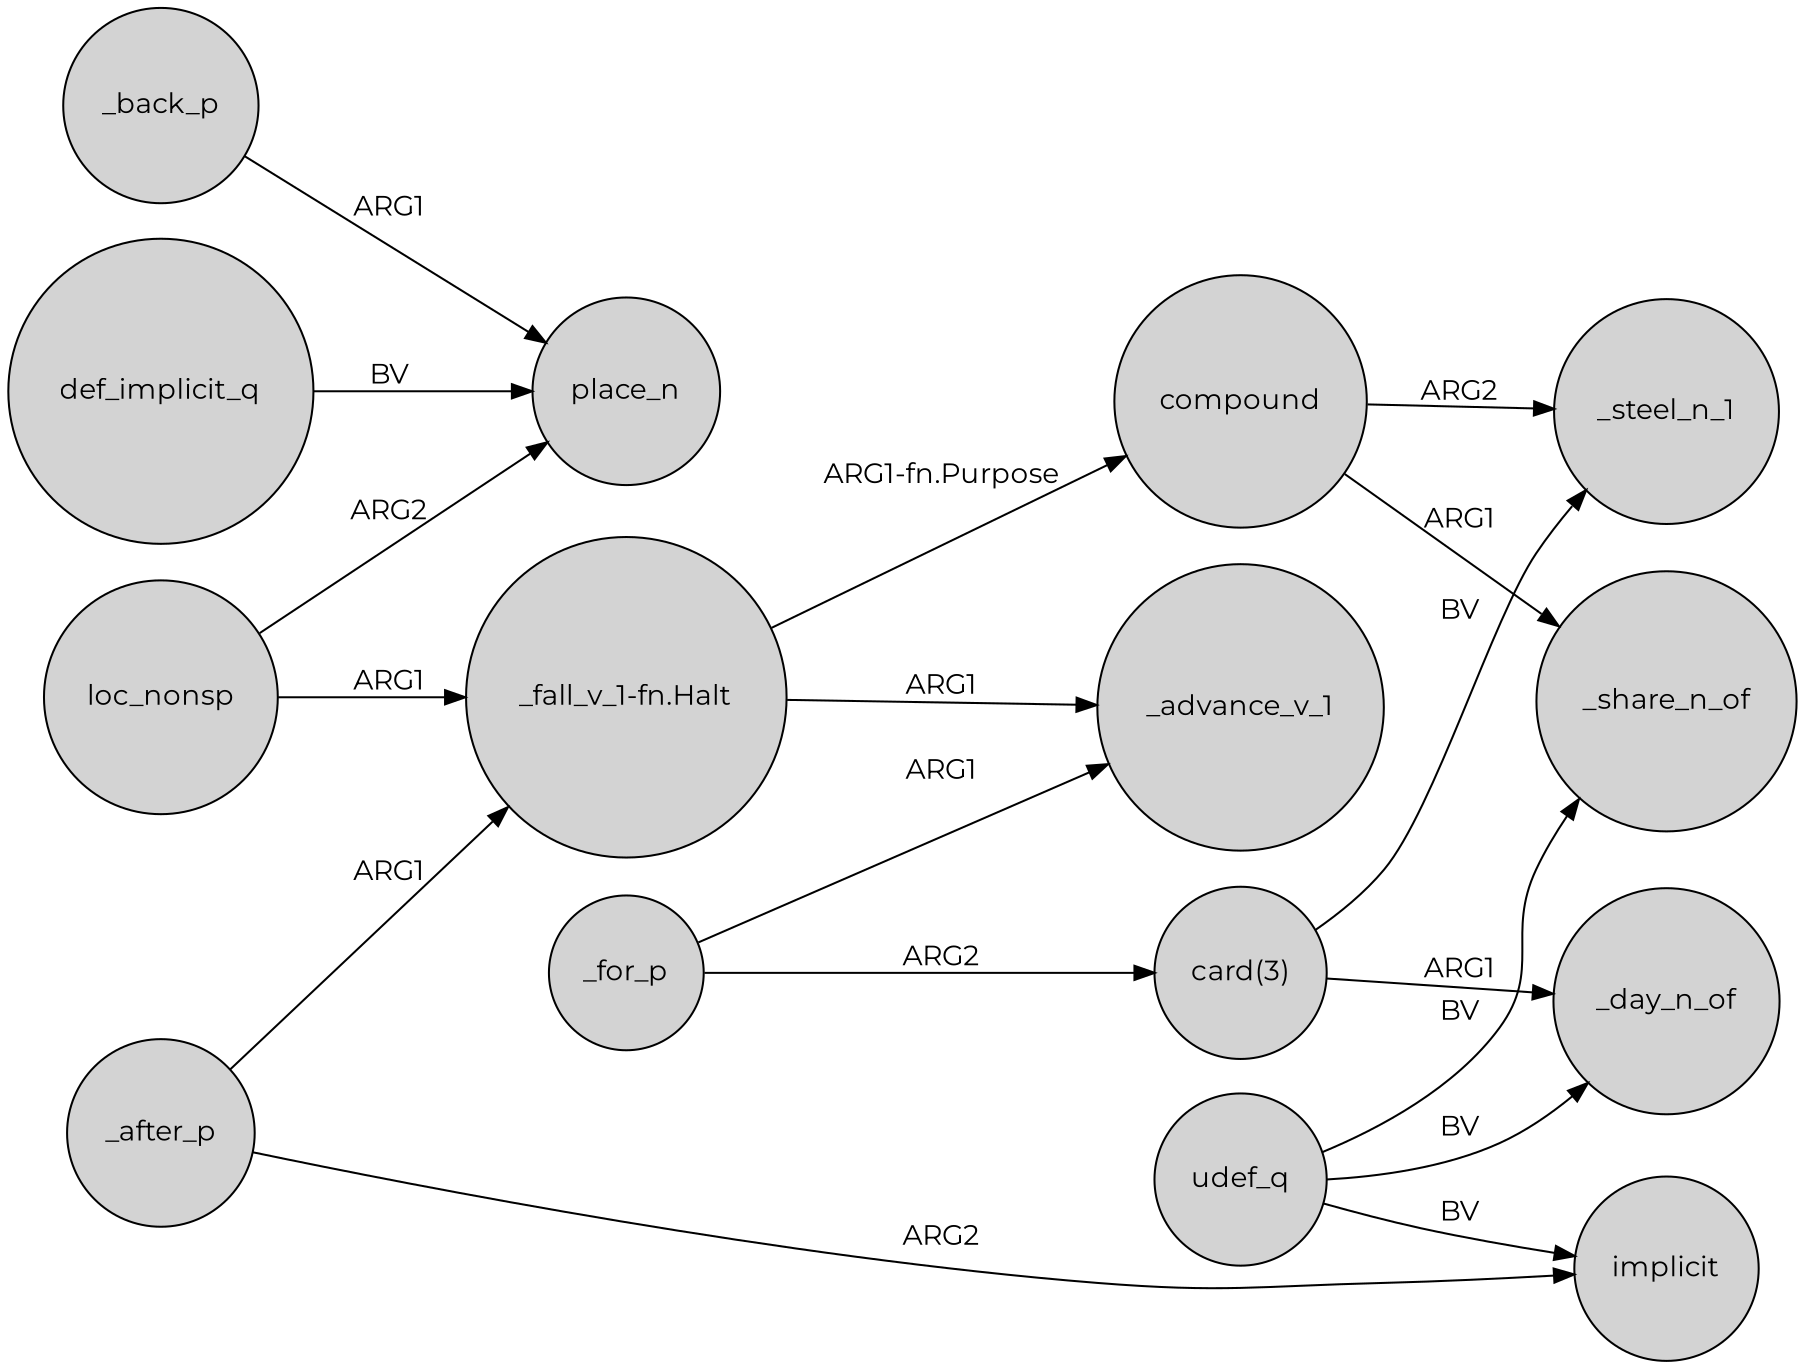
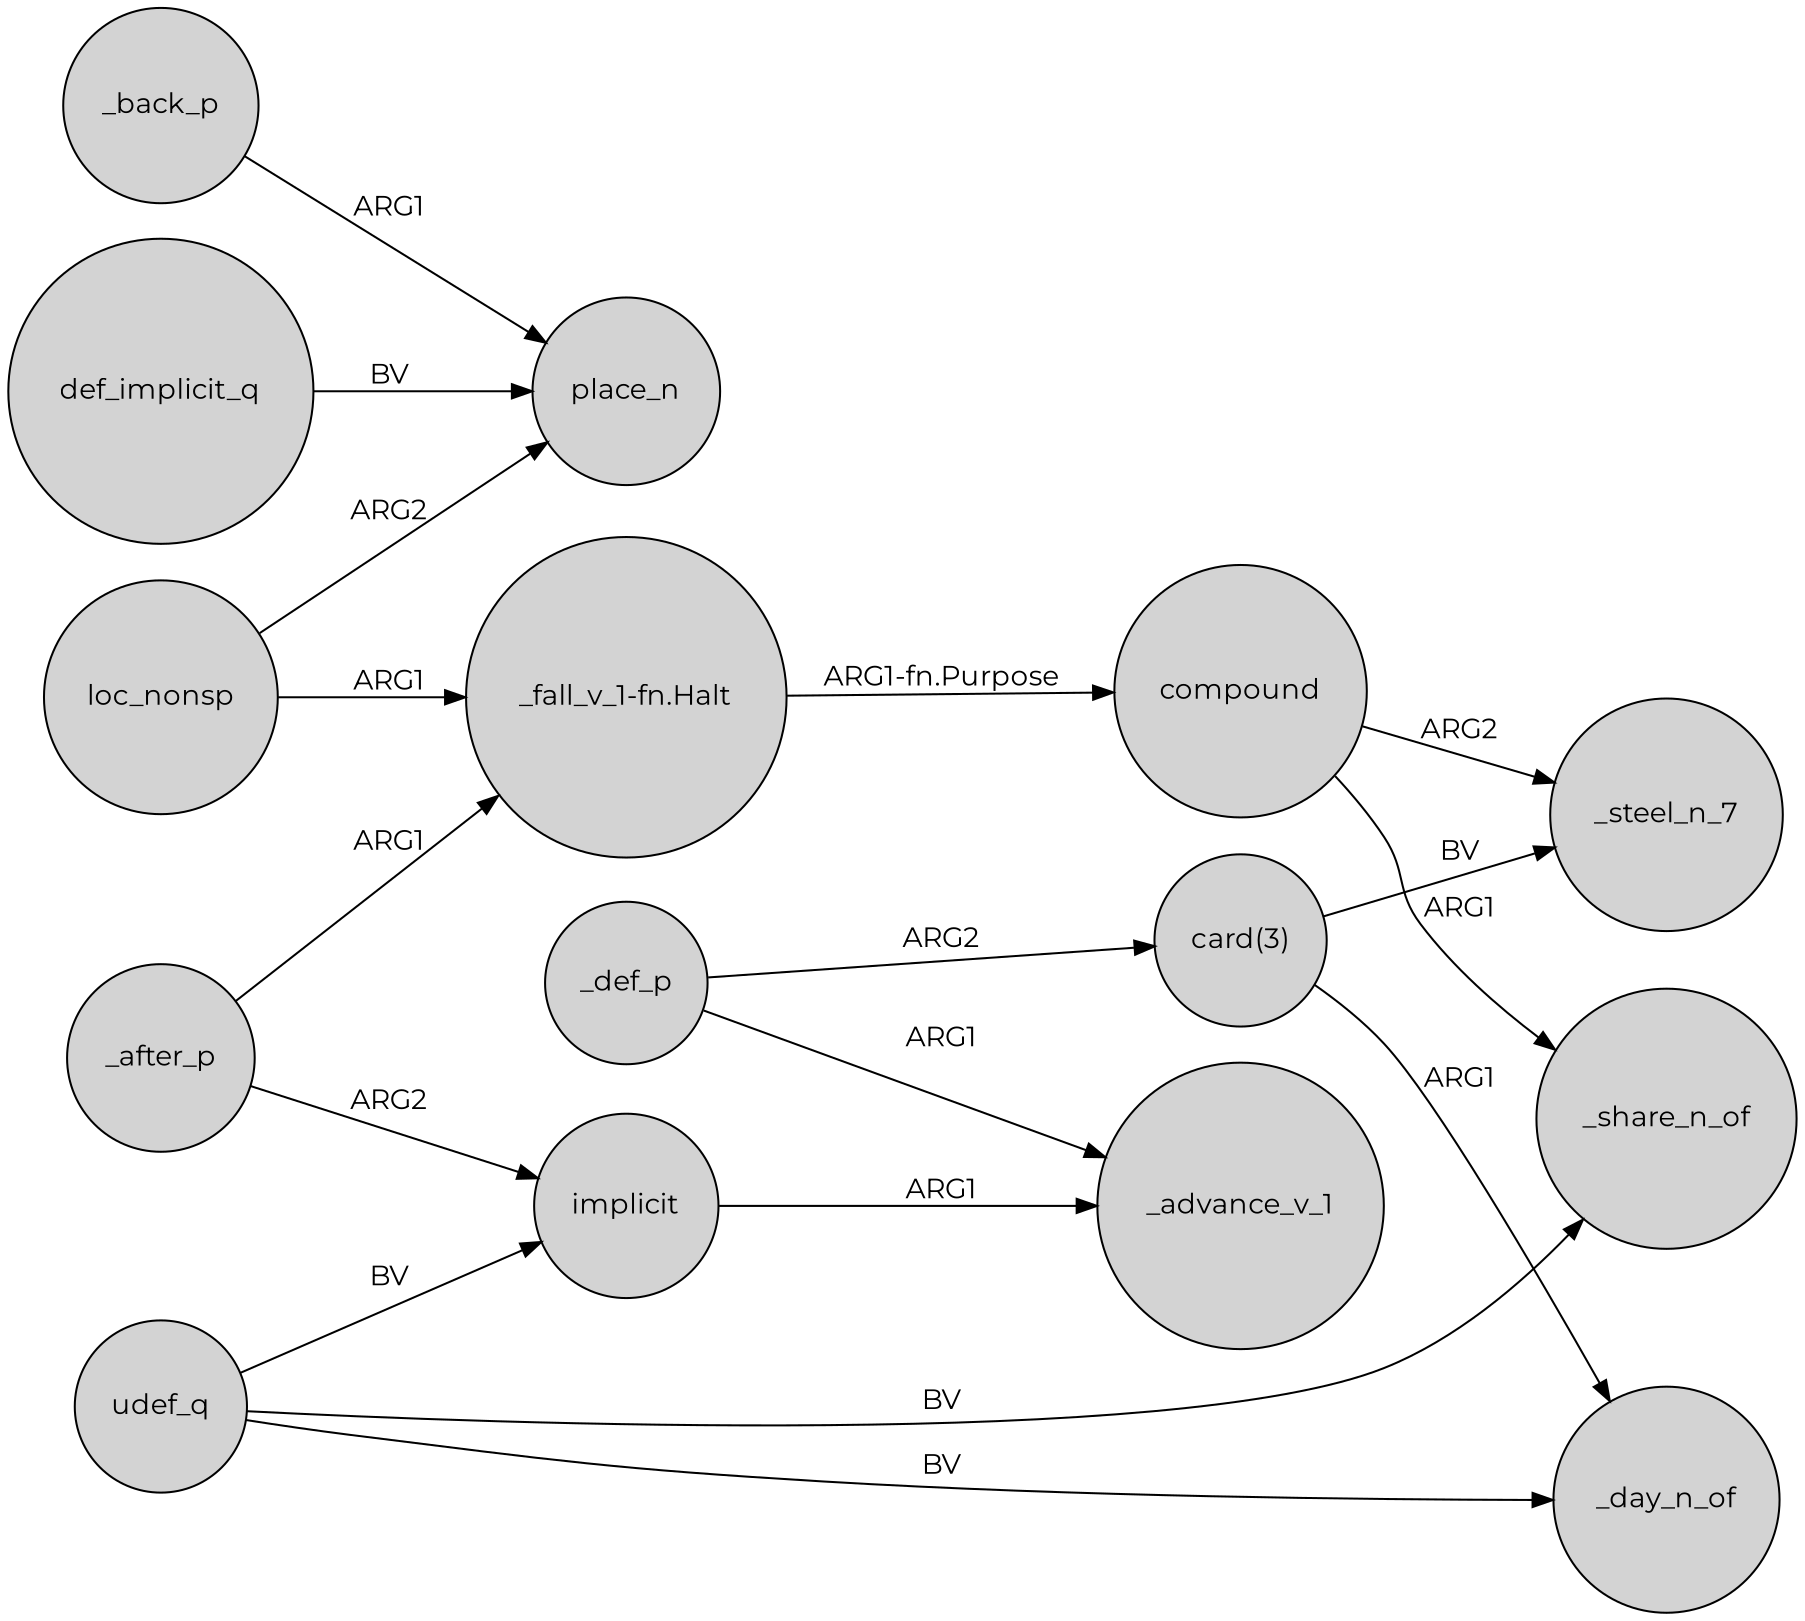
(1667, 412) -> (1667, 815)
(932, 702) -> (898, 1206)
(626, 973) -> (626, 983)
